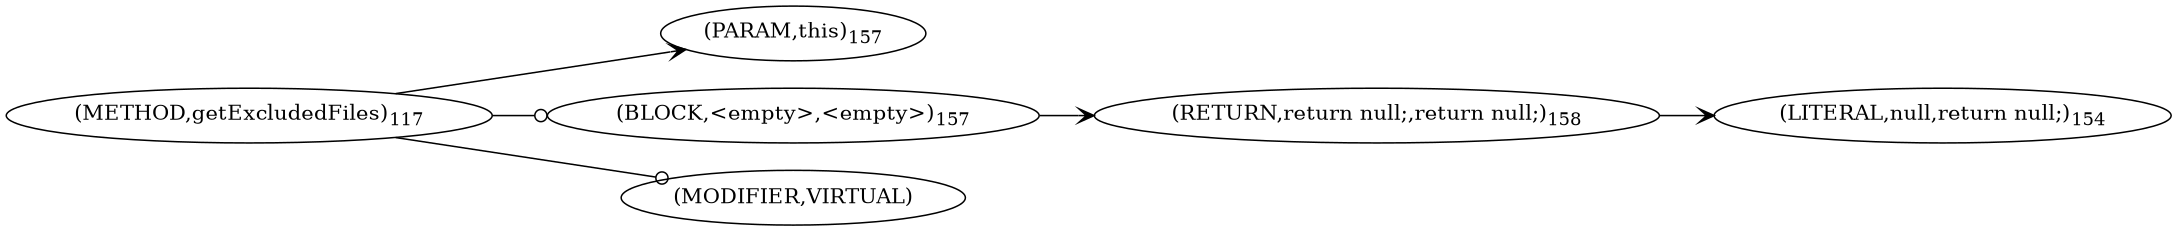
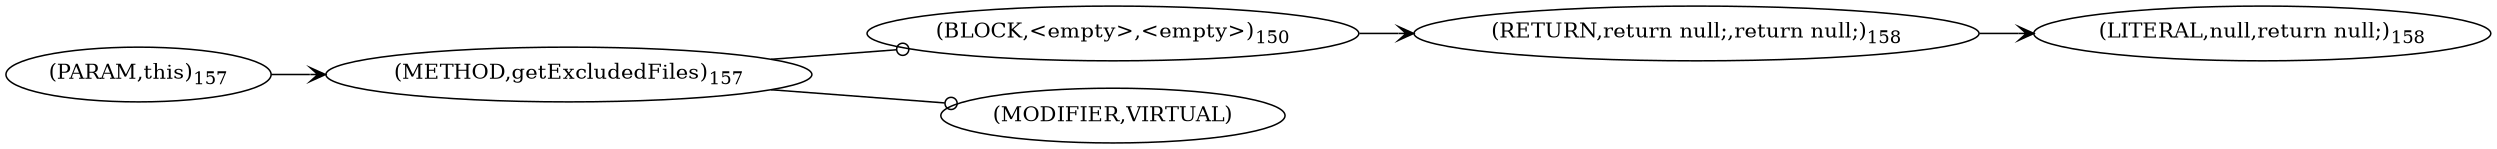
(533, 73) -> (291, 75)
(407, 113) -> (726, 72)
(953, 113) -> (1273, 31)
(2089, 113) -> (2408, 31)
